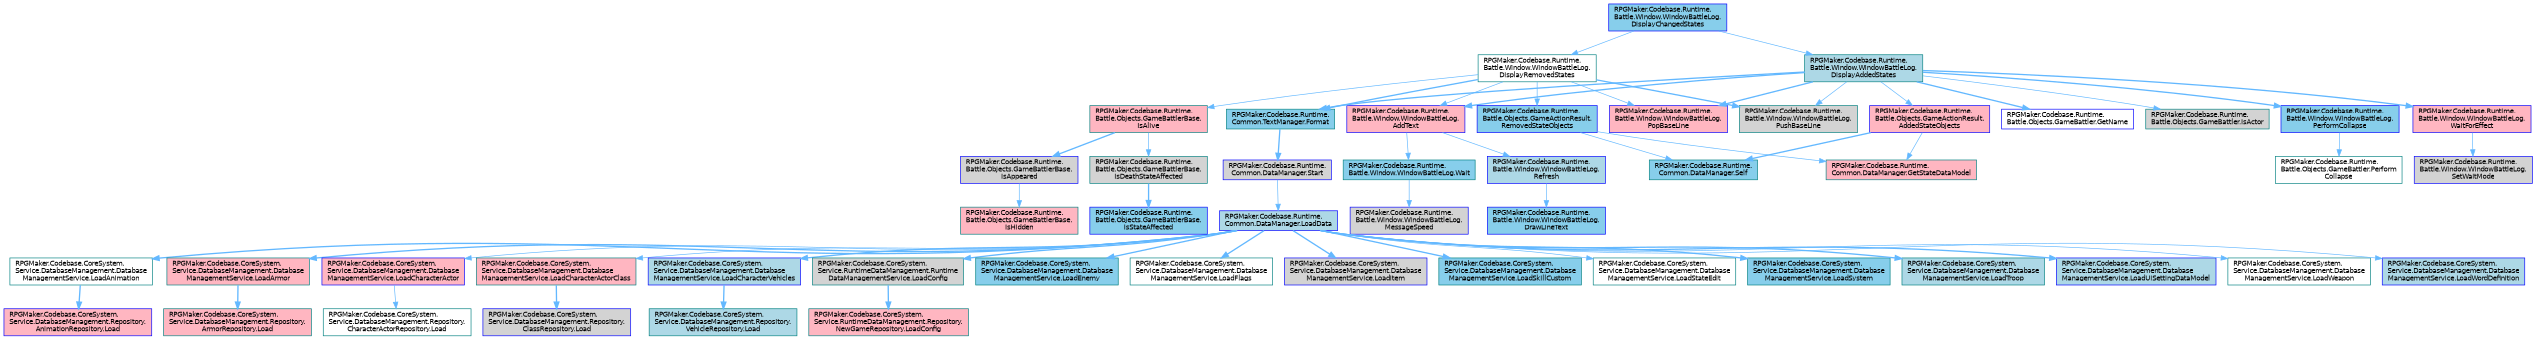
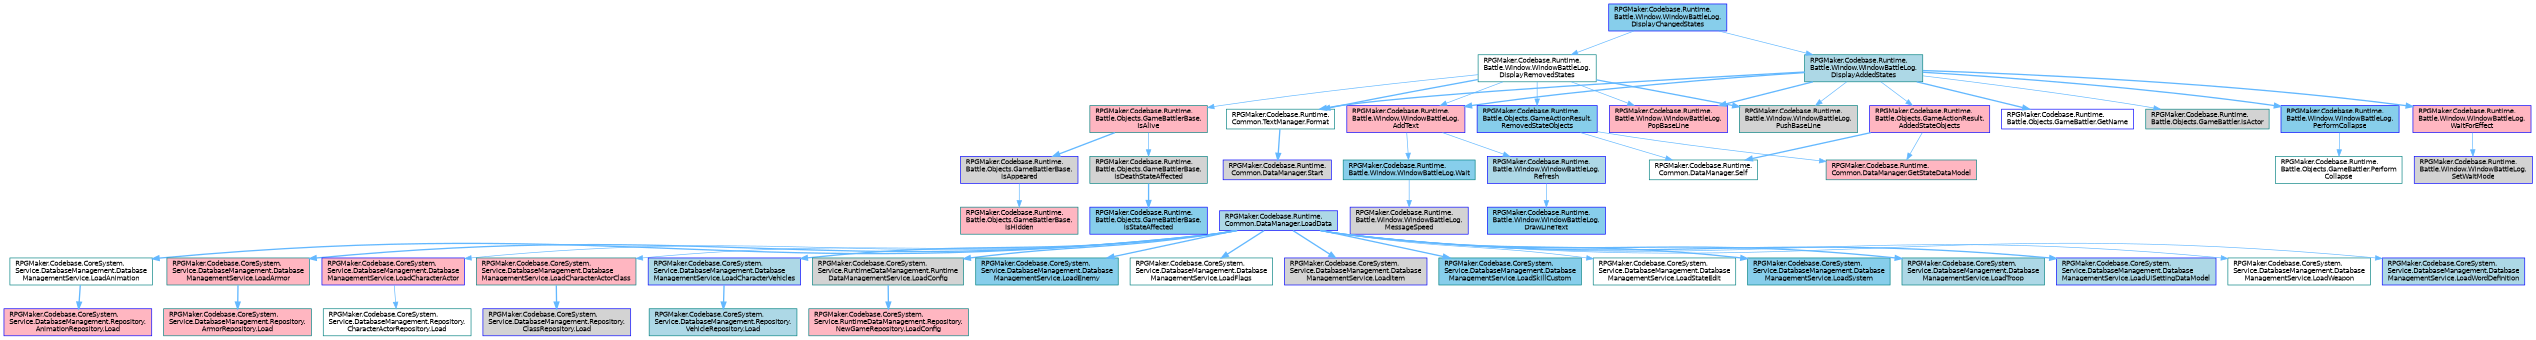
(1281, 119) -> (1281, 119)
(1703, 170) -> (1703, 170)
(1278, 192) -> none
